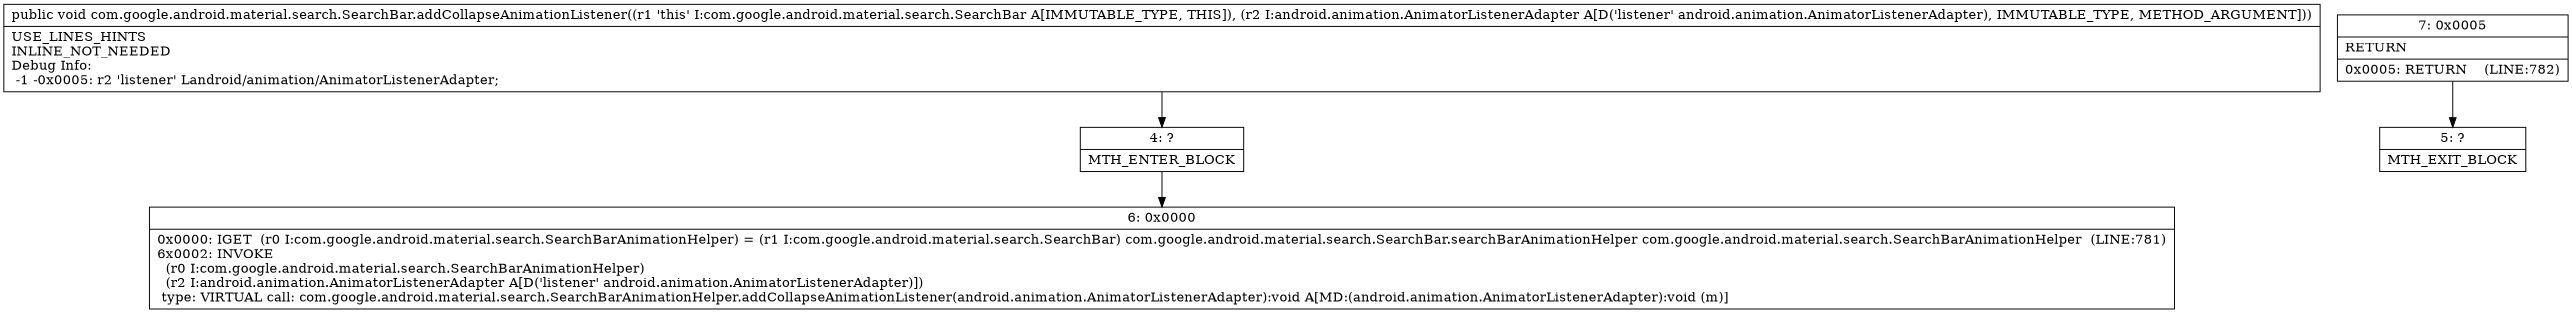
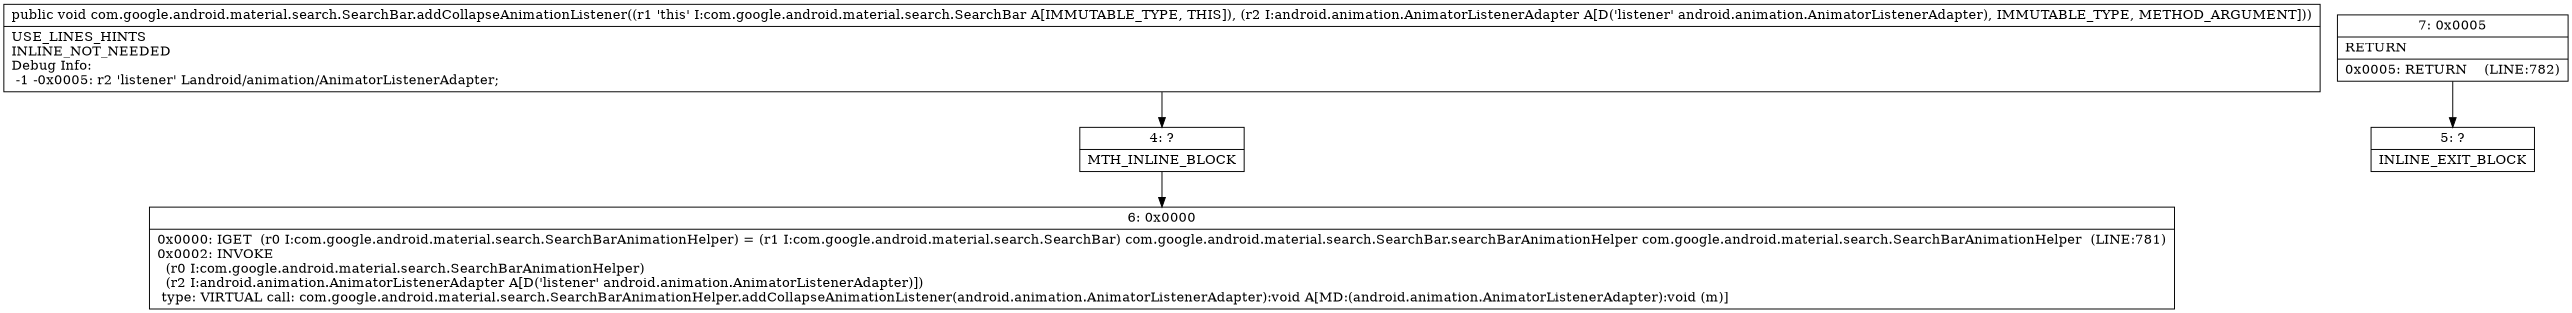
(1162, 160) -> (1162, 160)
(2453, 160) -> (2453, 160)
(220, 254) -> (220, 254)
